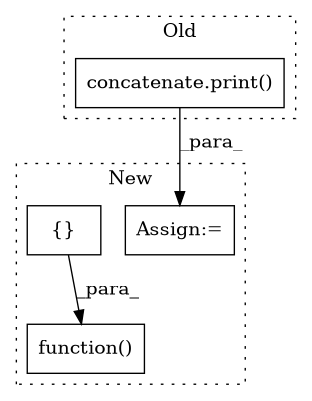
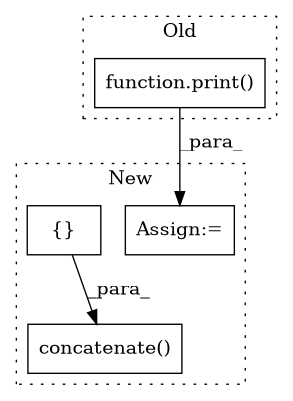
(180, 83) -> (180, 83)
(86, 349) -> (105, 349)
